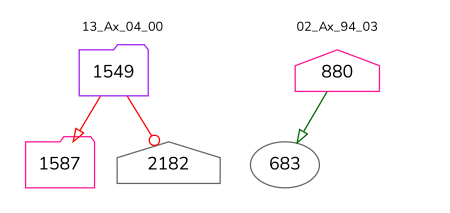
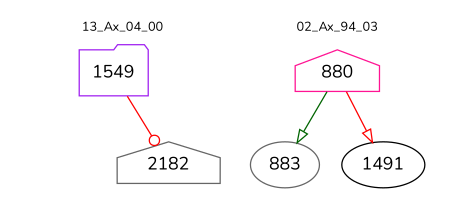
(60, 165) -> none
(285, 165) -> (285, 165)
none -> (383, 165)
